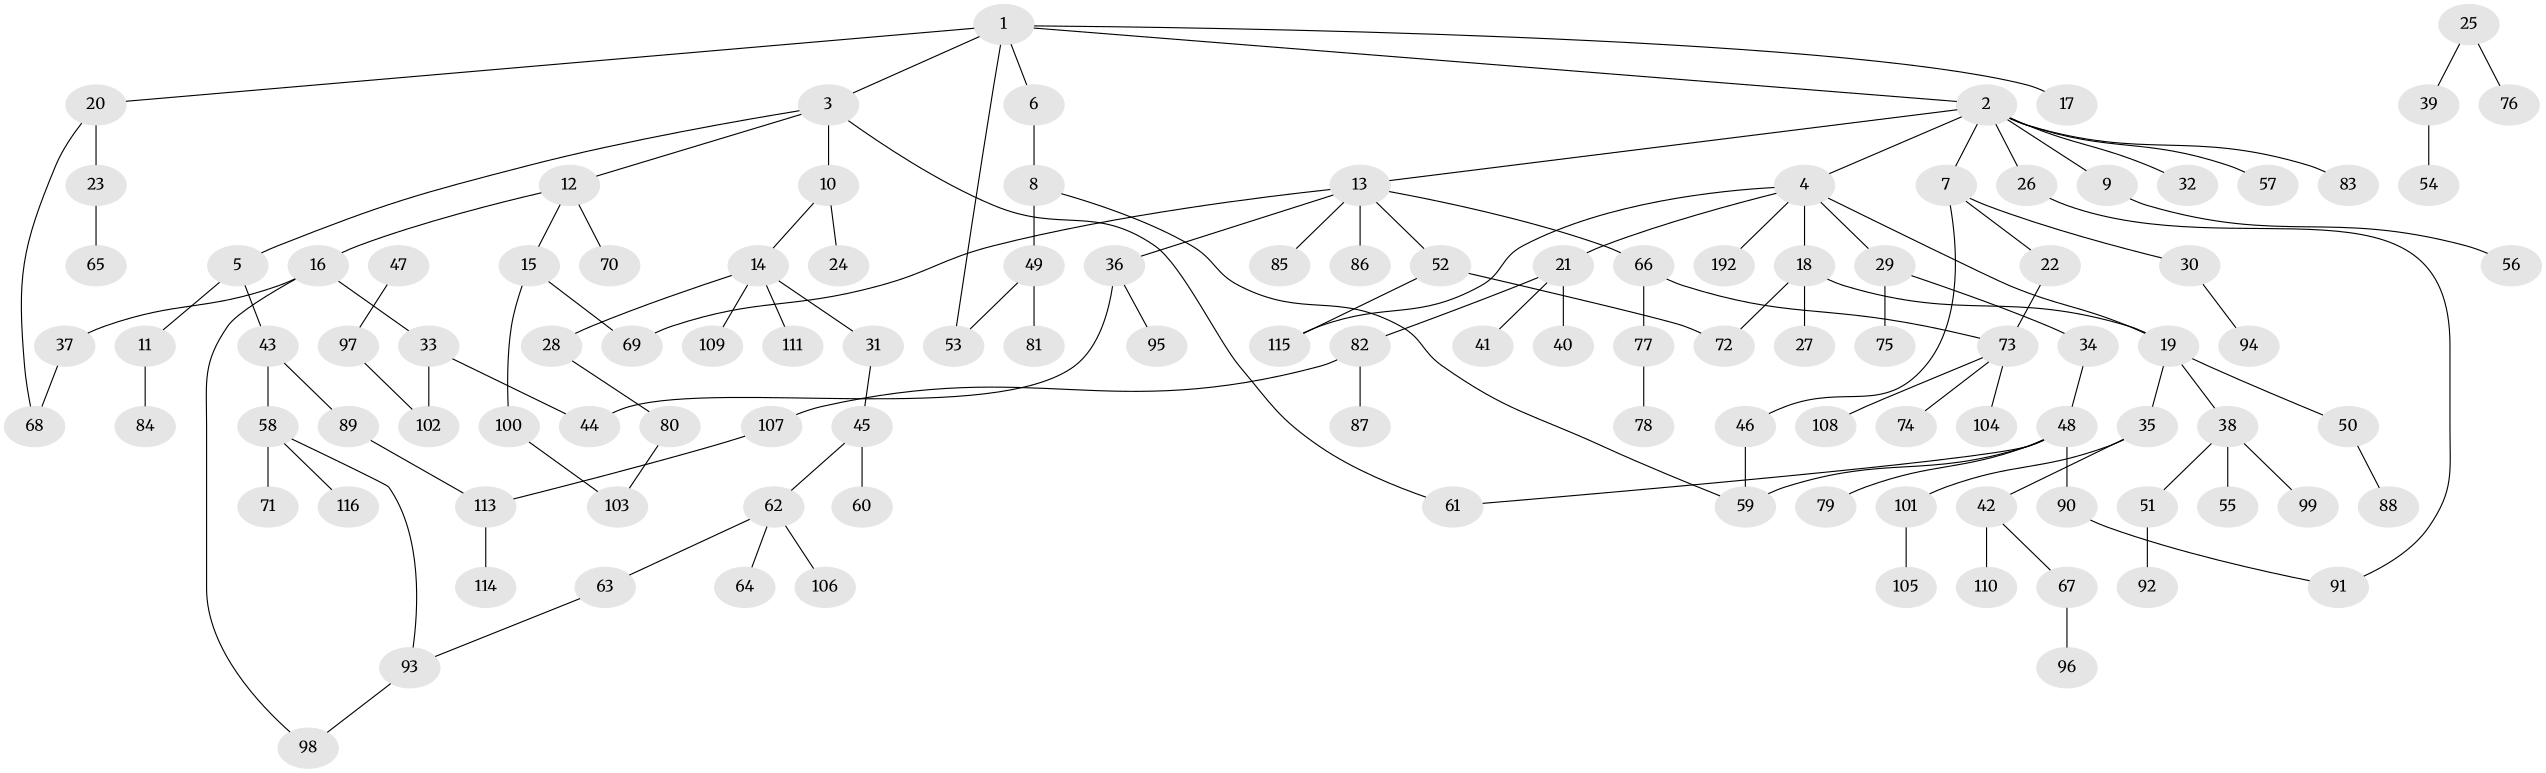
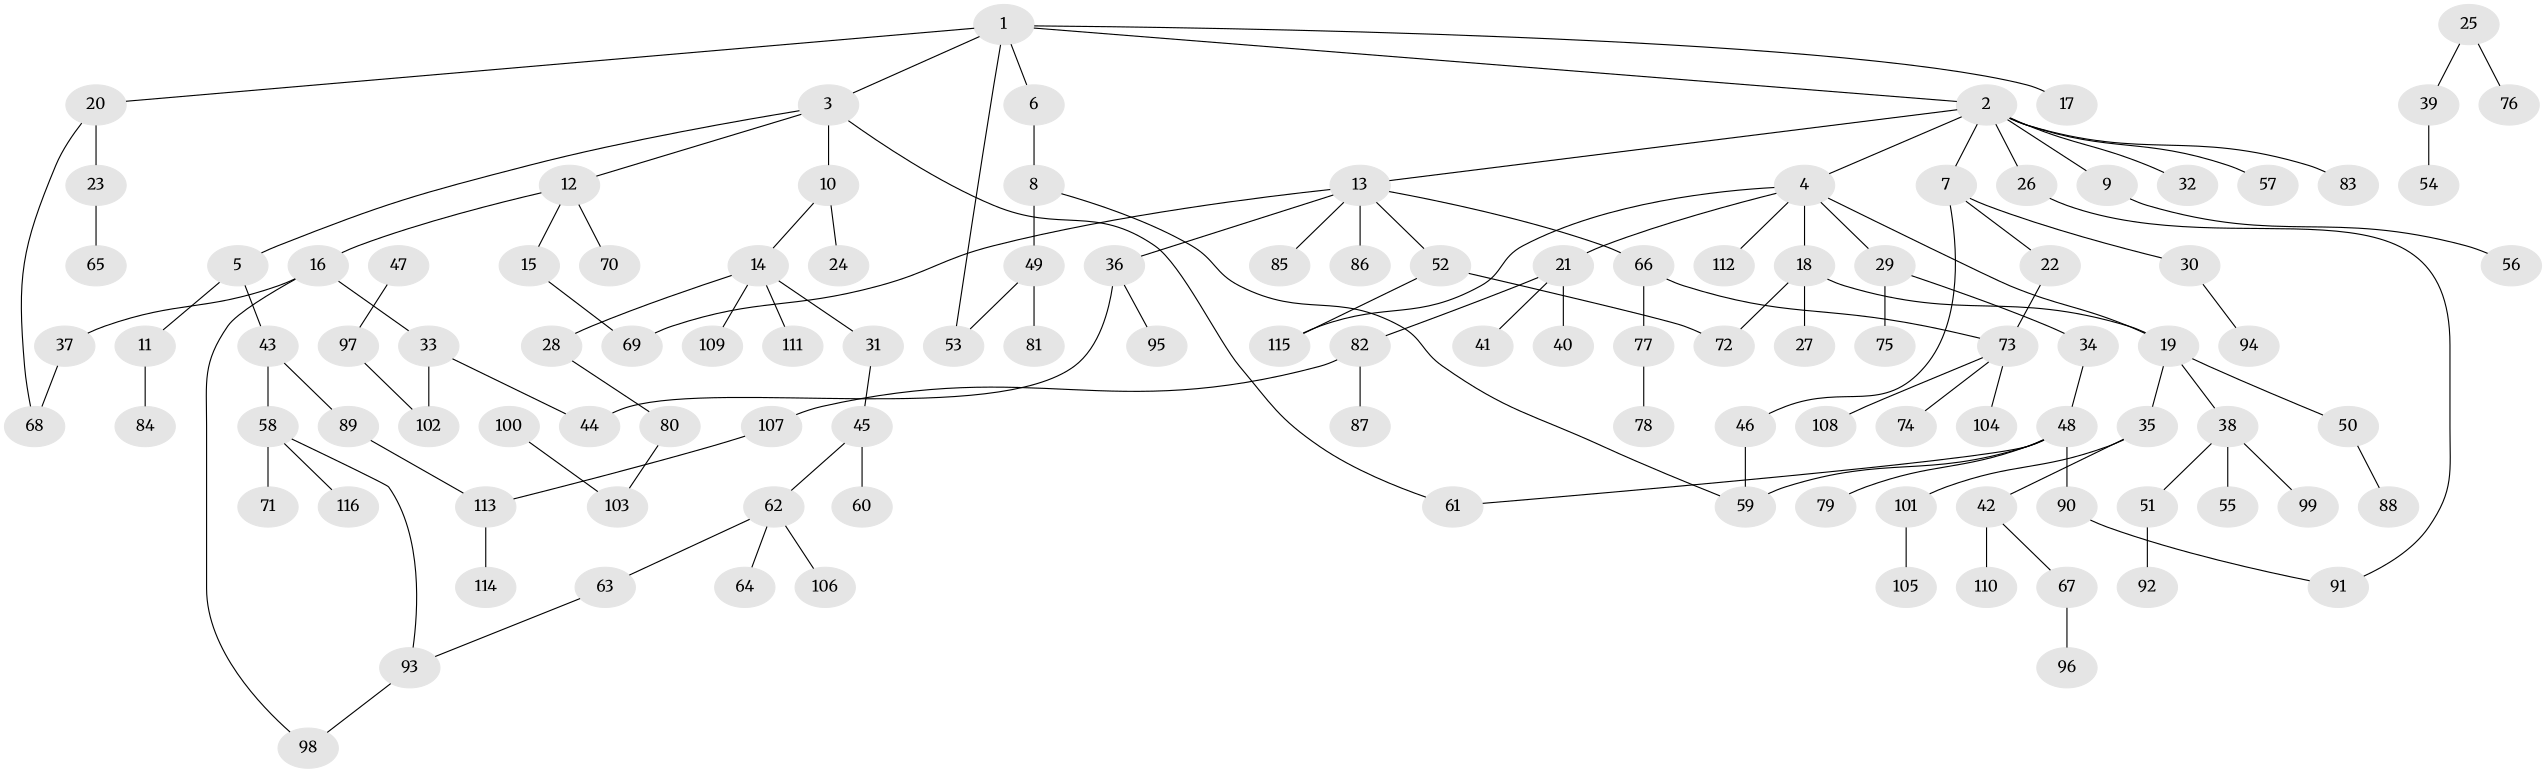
(1724, 266) -> (1724, 266)
(509, 345) -> none
